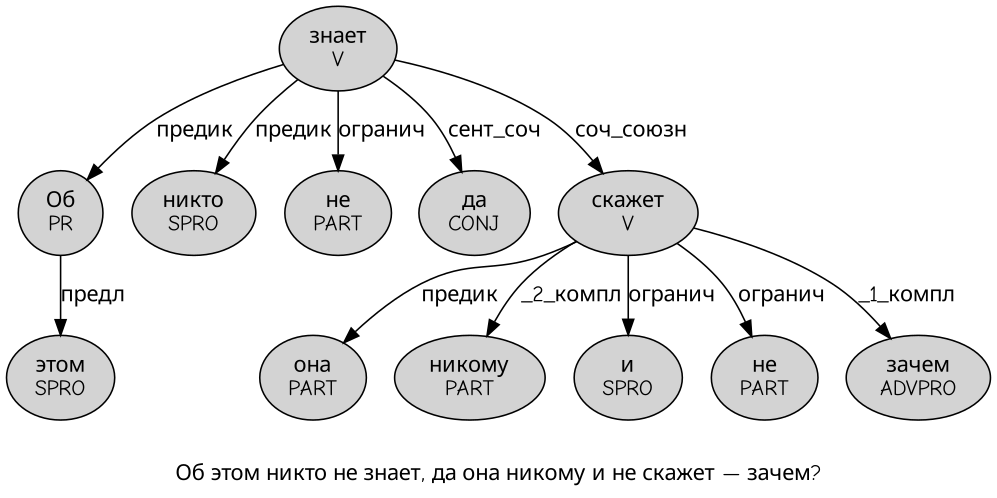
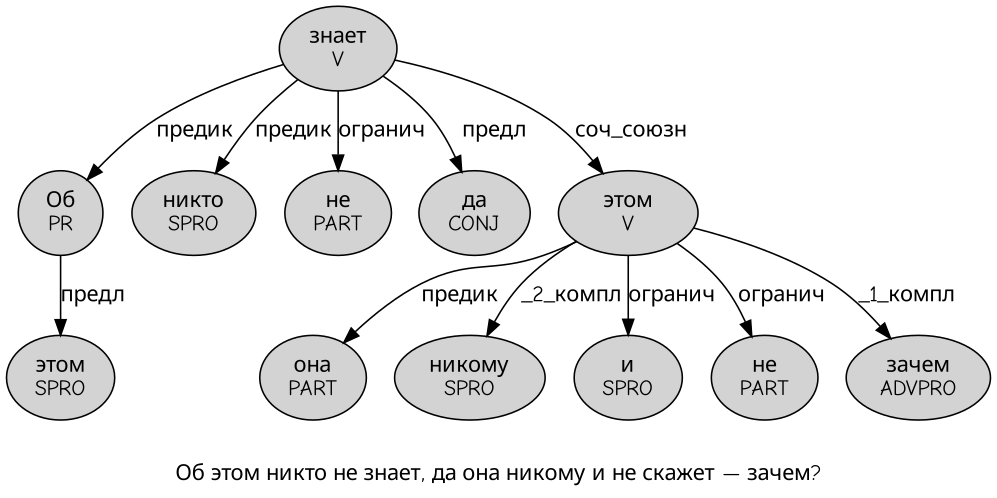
(495, 131) -> (495, 131)
(628, 213) -> (628, 213)
(470, 378) -> (470, 378)
